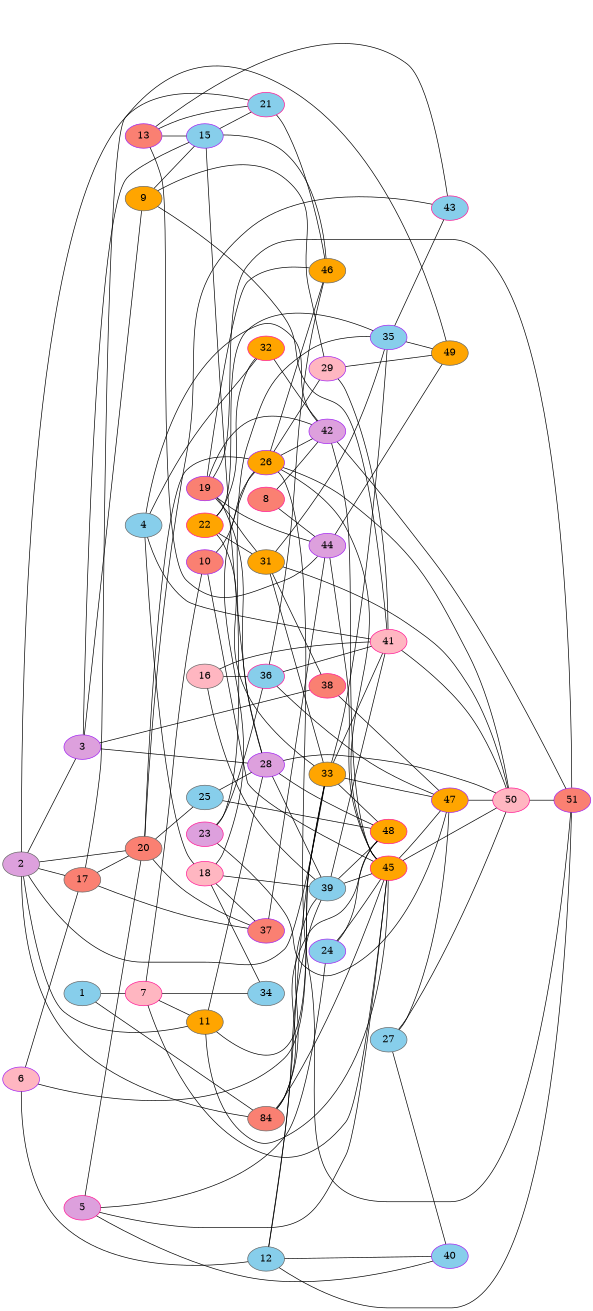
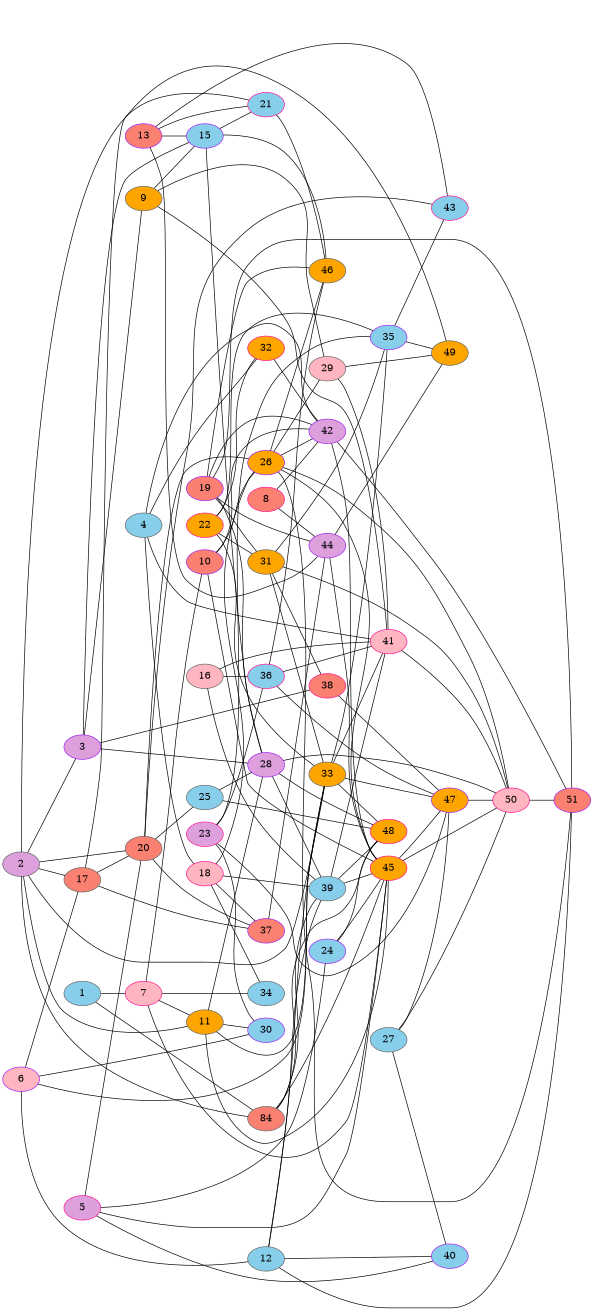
(327, 369) -> (327, 369)
none -> (256, 438)
none -> (266, 1030)
